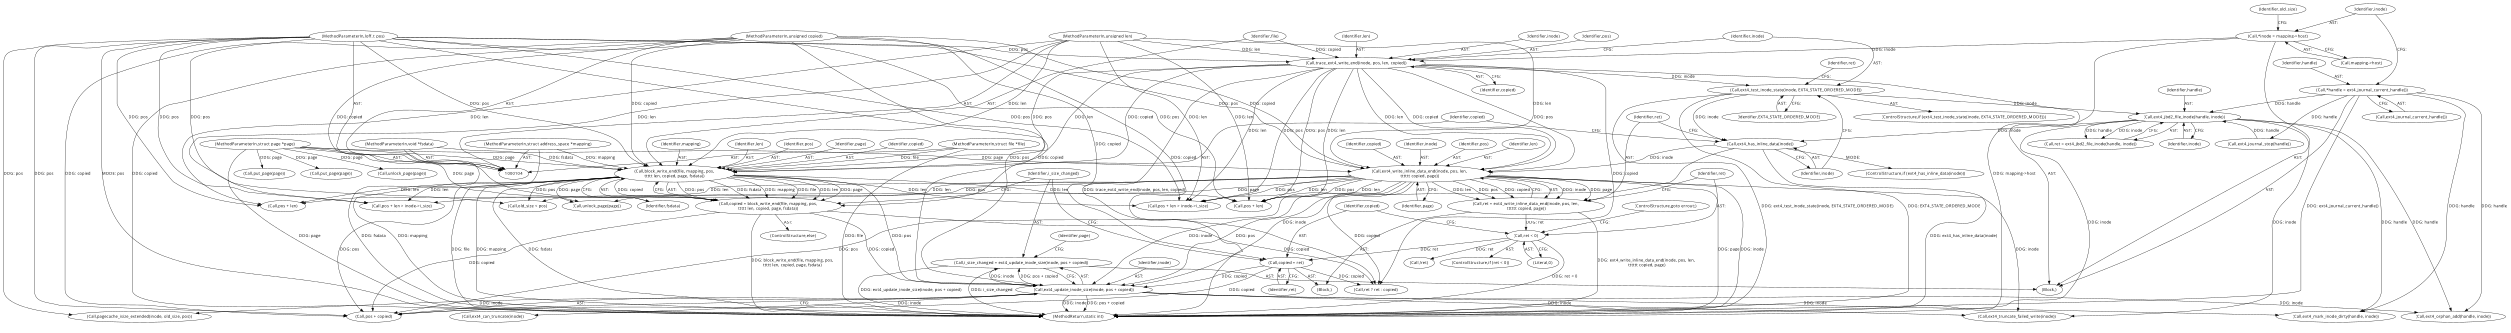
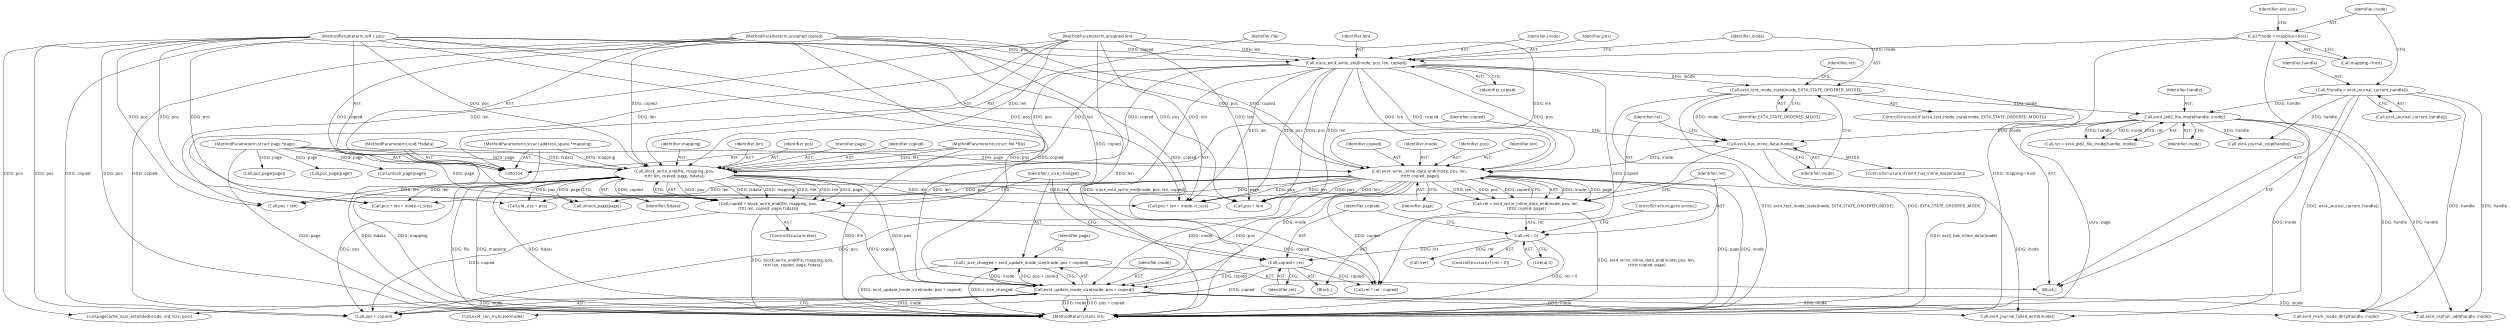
(1307, 49) -> (1064, 49)
(2244, 126) -> (2218, 131)
(2154, 131) -> (2154, 131)
(113, 174) -> (113, 174)
none -> (1094, 213)
(2100, 222) -> (2100, 222)
(2017, 317) -> (2017, 317)
